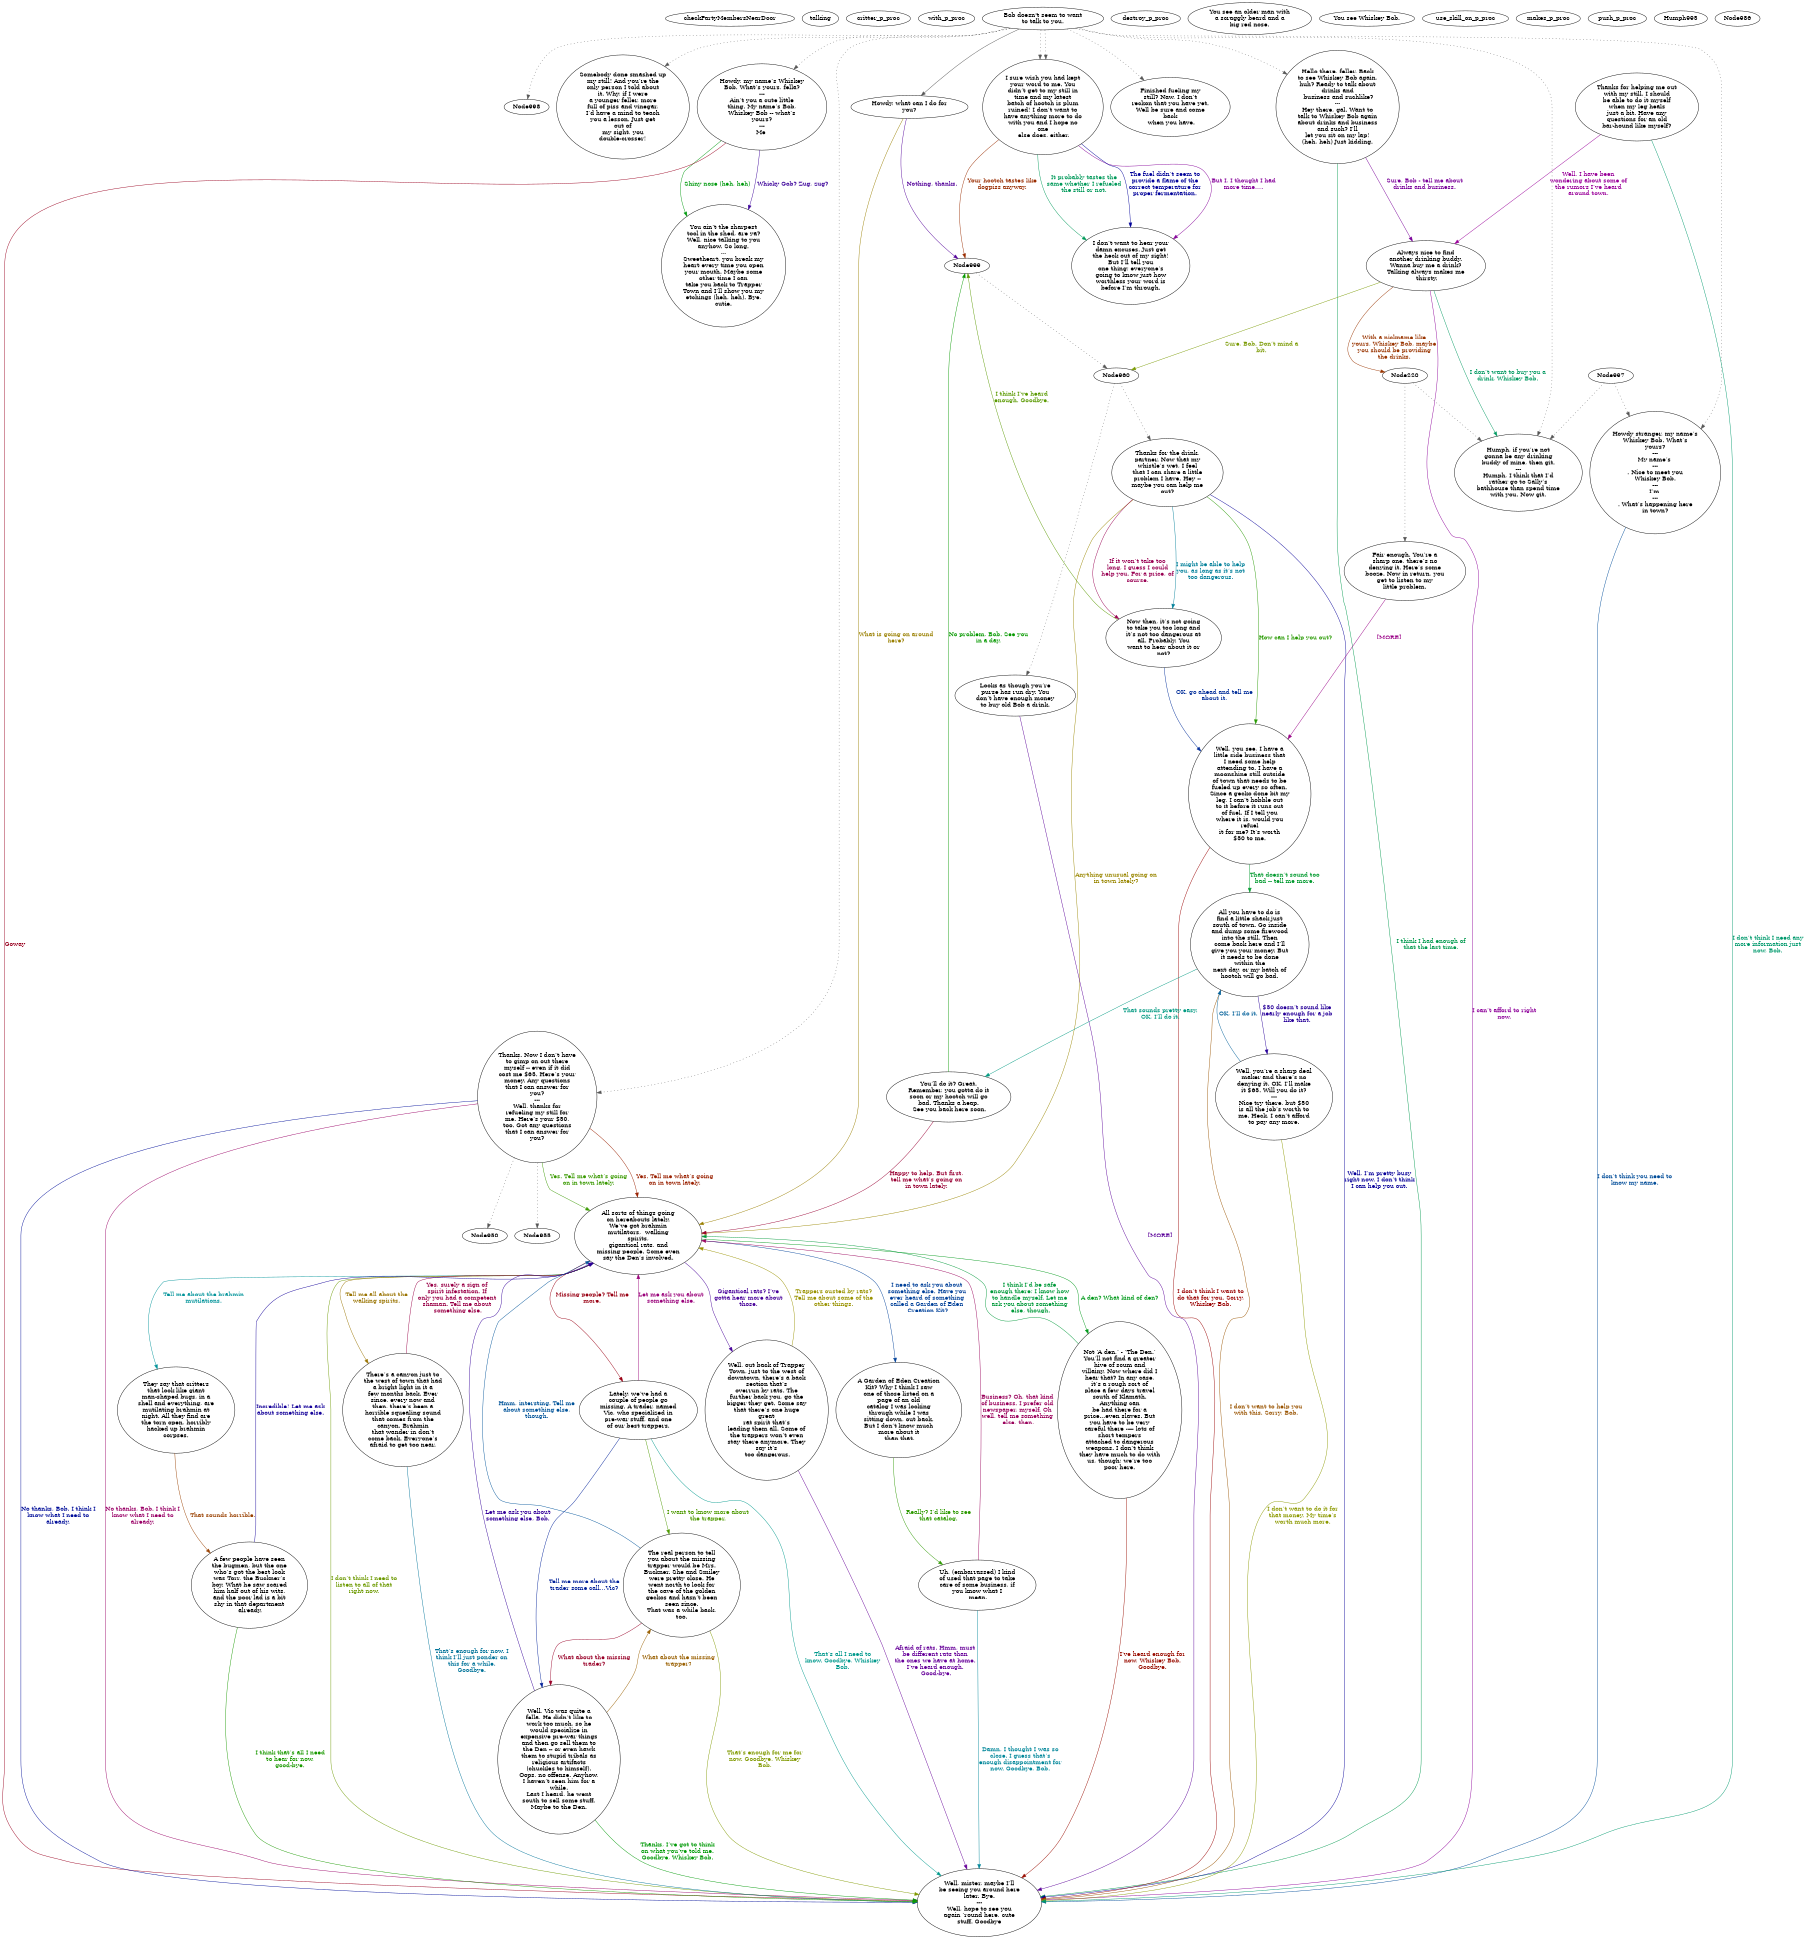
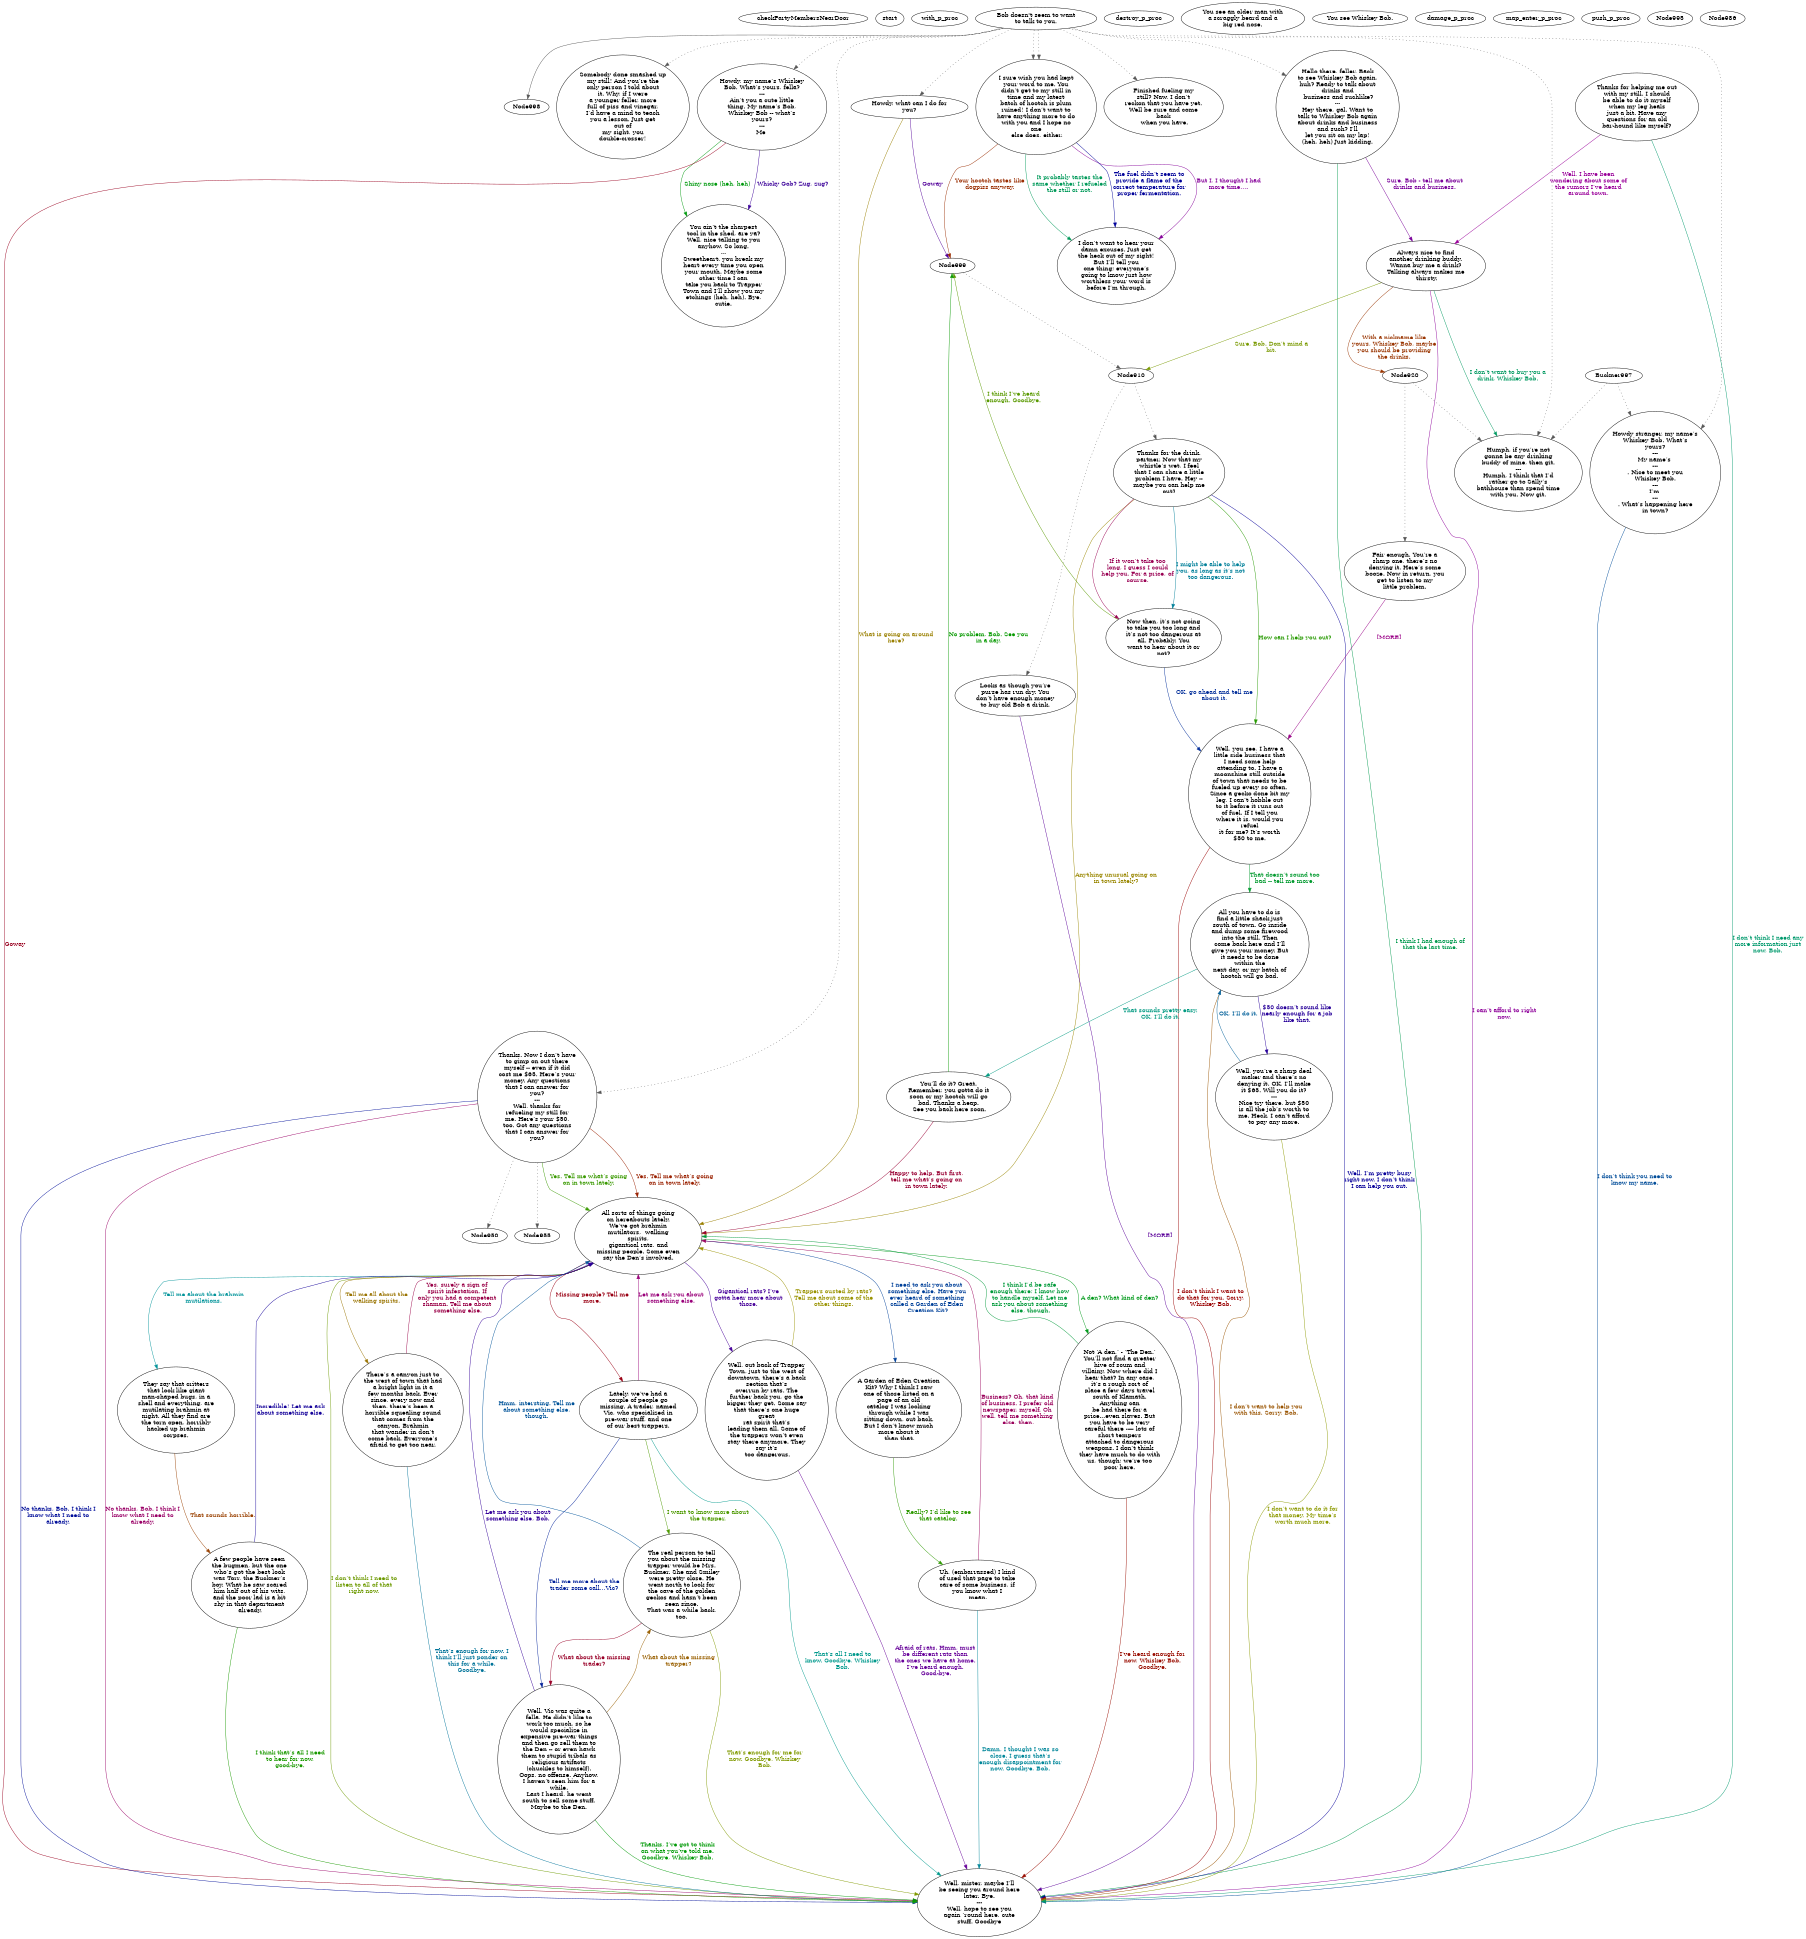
(820, 19) -> (890, 19)
(878, 19) -> none
(1465, 19) -> none
none -> (1534, 19)
(1548, 19) -> (1451, 19)
(1681, 19) -> (1670, 19)
(755, 35) -> (752, 35)
(969, 57) -> (964, 56)
(932, 184) -> (933, 184)
(1116, 376) -> (1131, 376)
(1405, 376) -> (1405, 376)
(1611, 376) -> (1614, 376)
